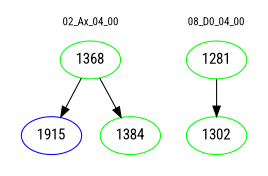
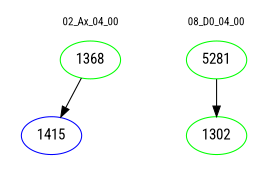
(217, 60) -> (217, 60)
(52, 136) -> (52, 136)
(130, 136) -> none
